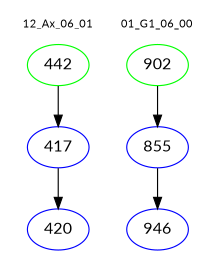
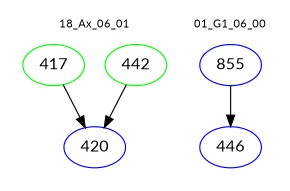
(58, 25) -> (95, 25)
(158, 65) -> none
(58, 101) -> (118, 101)
(58, 147) -> (54, 65)
(158, 229) -> (231, 147)
